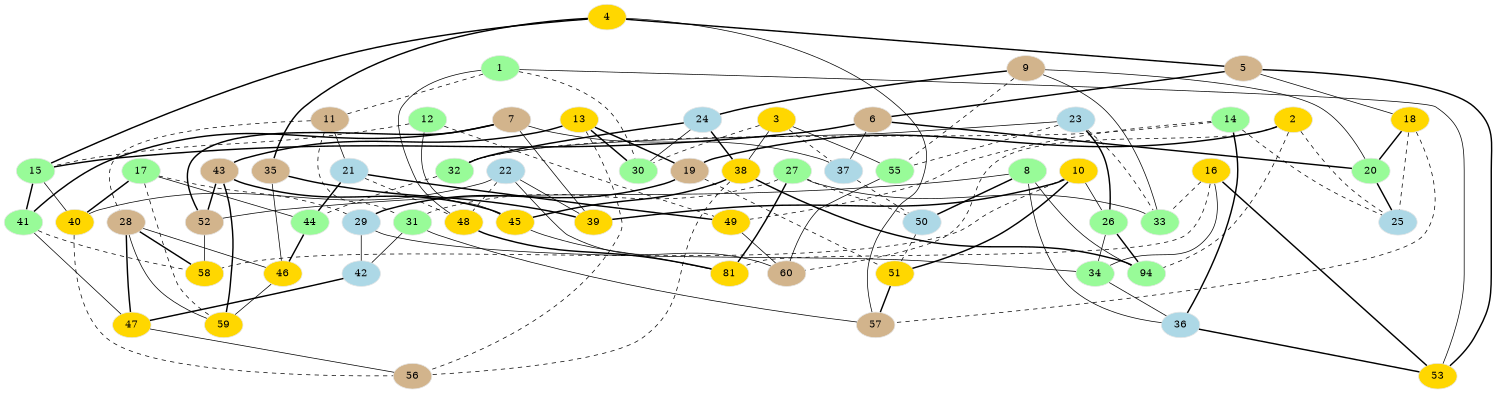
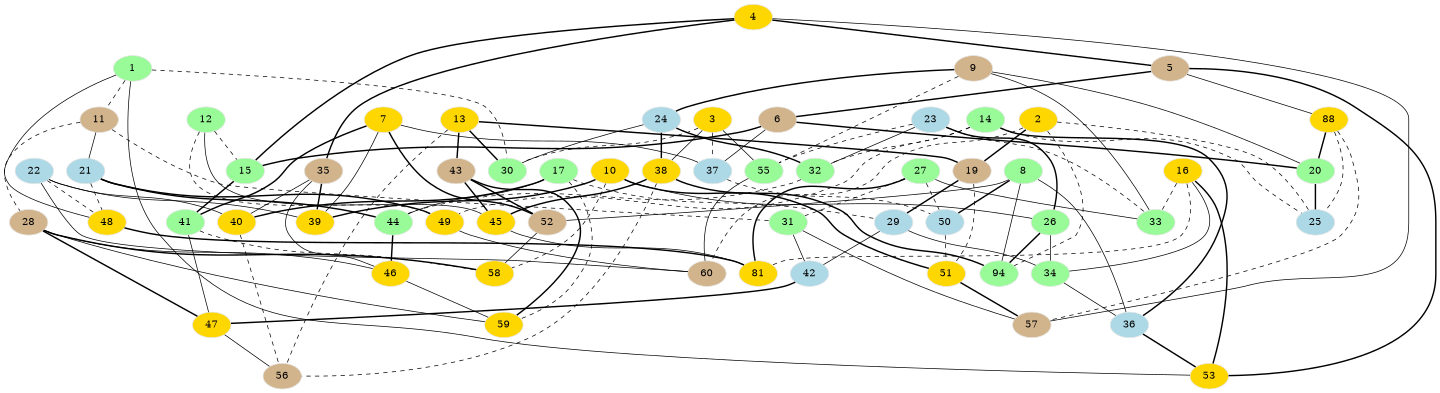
(512, 120) -> (383, 120)
(1410, 120) -> (1329, 120)
(57, 199) -> (280, 197)
